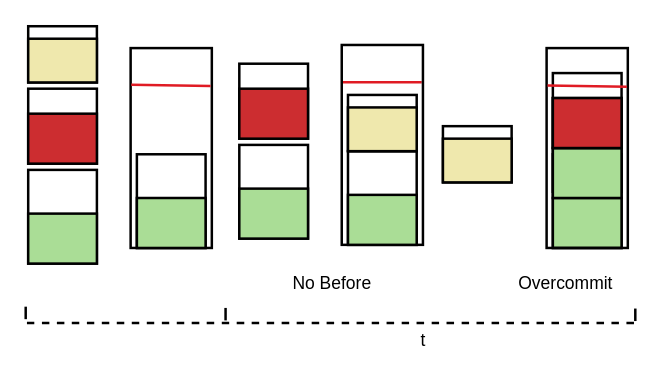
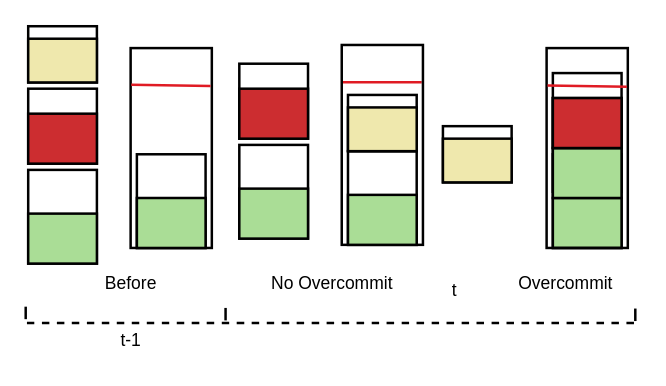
none -> (131, 283)
(333, 283) -> (333, 283)
none -> (131, 341)
(423, 341) -> (454, 291)
